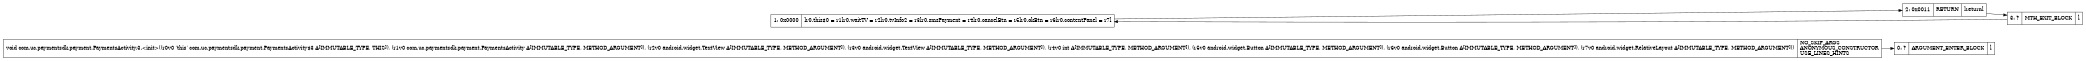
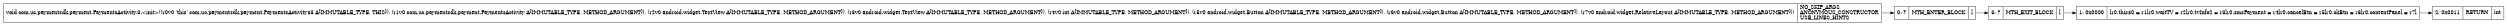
(1974, 10) -> (2498, 13)
(1995, 14) -> (1980, 13)
(1948, 48) -> (1939, 13)
